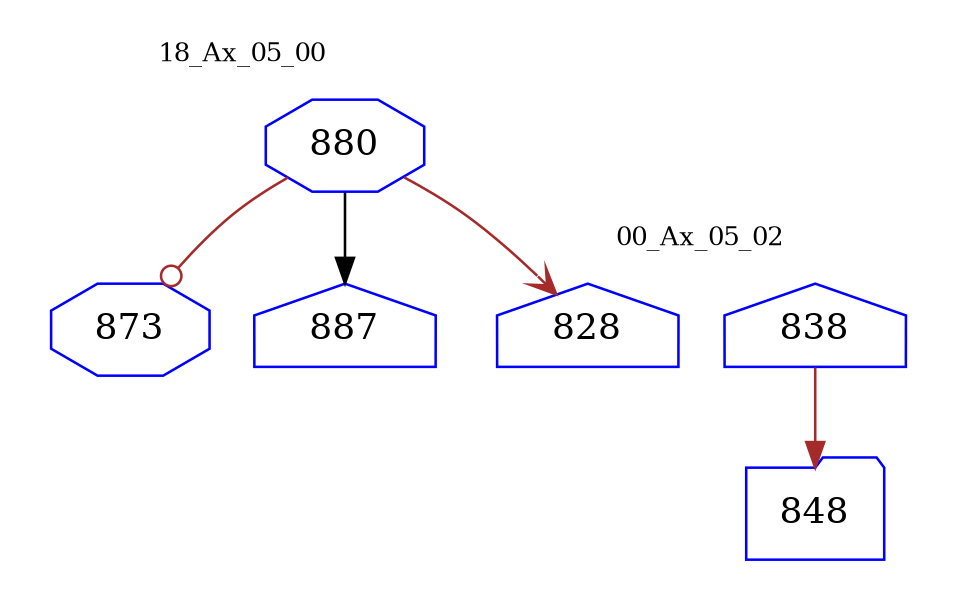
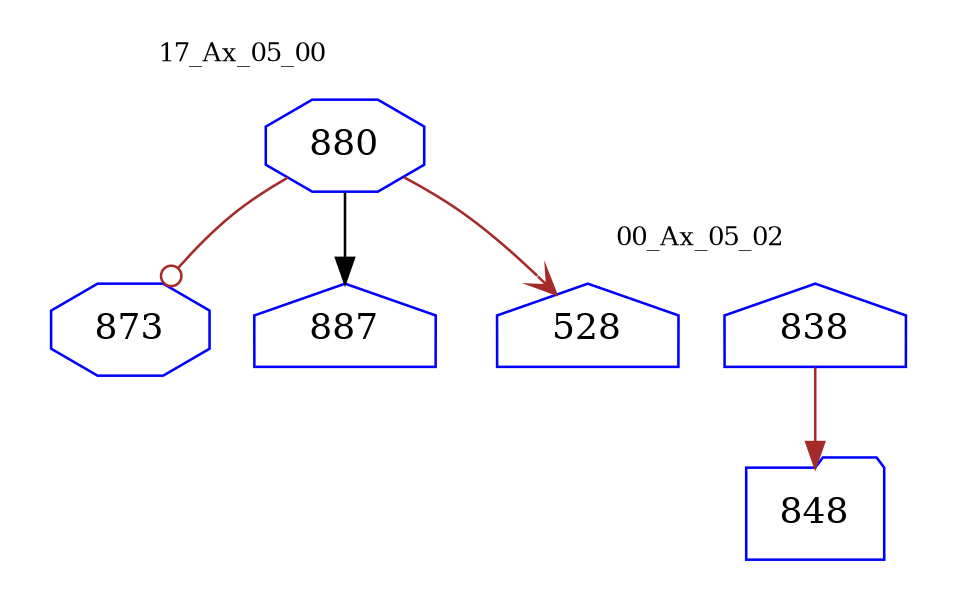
(243, 55) -> (243, 55)
(588, 330) -> (588, 330)
